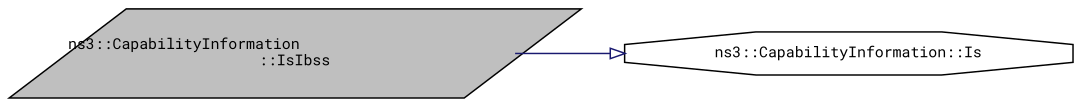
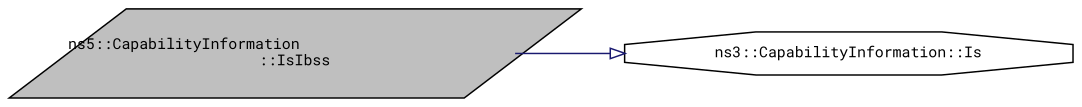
(295, 53) -> (295, 53)
